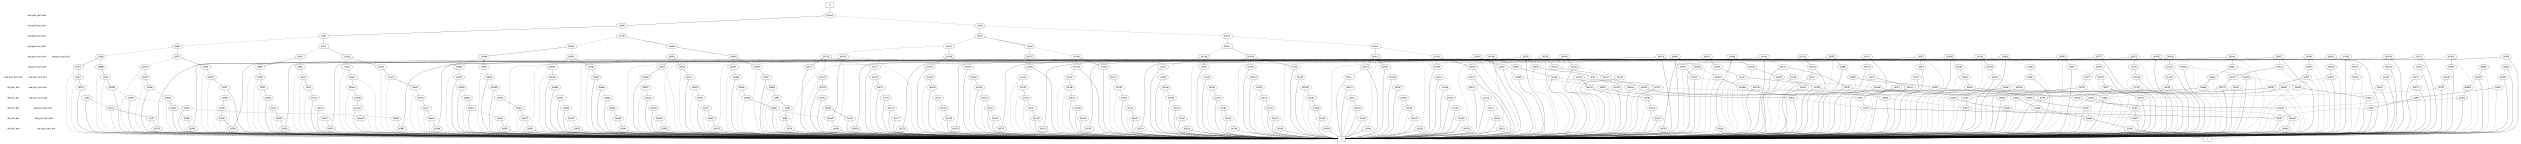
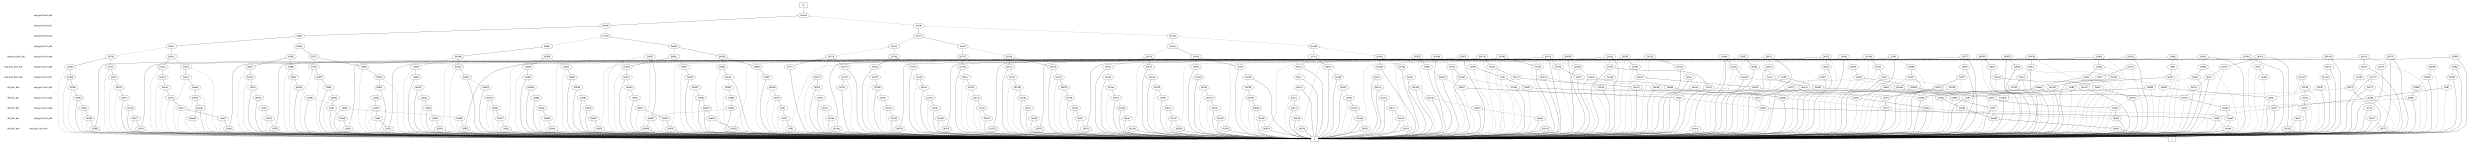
none -> (13, 67)
(886, 98) -> none
(2105, 98) -> (2004, 98)
(2281, 108) -> (2225, 108)
(955, 129) -> (899, 129)
(1043, 129) -> (993, 129)
